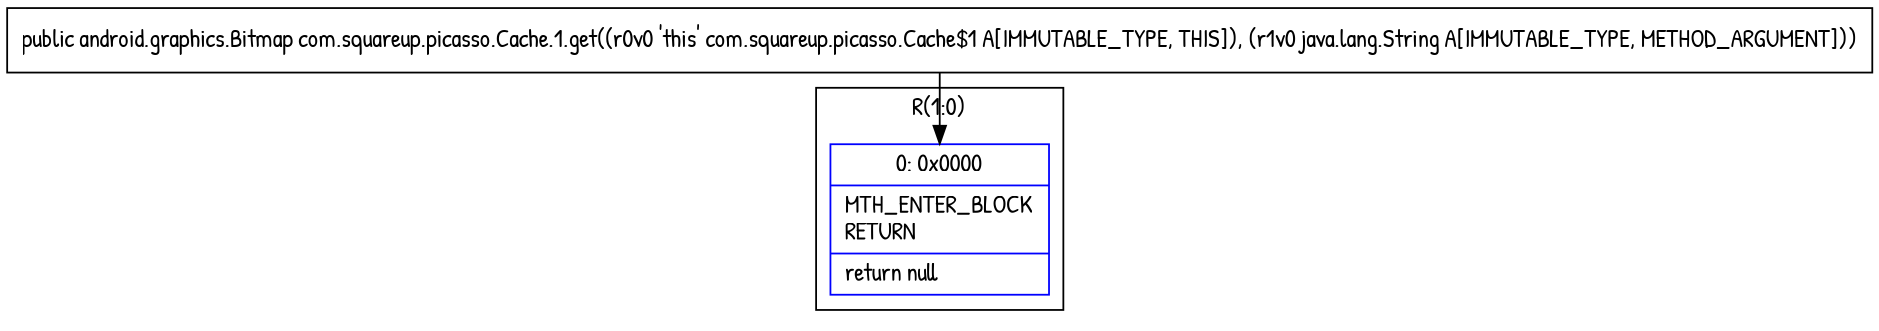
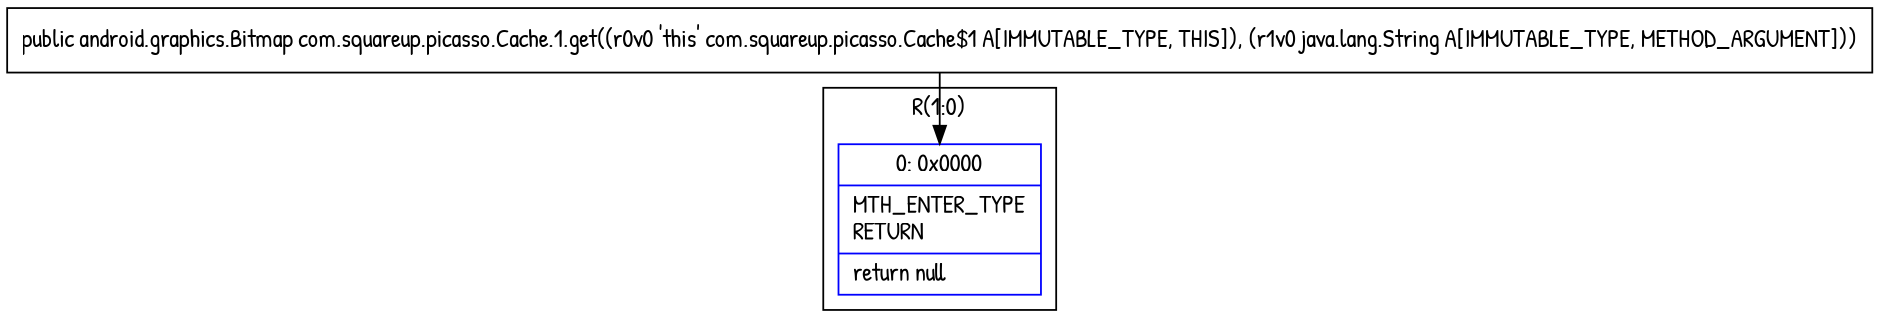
(940, 205) -> (940, 205)
